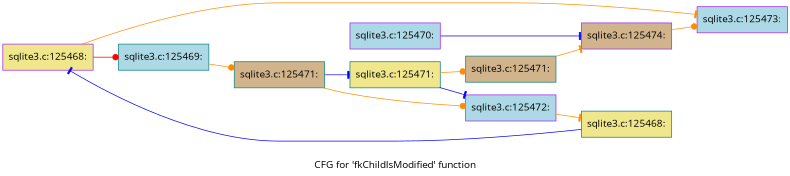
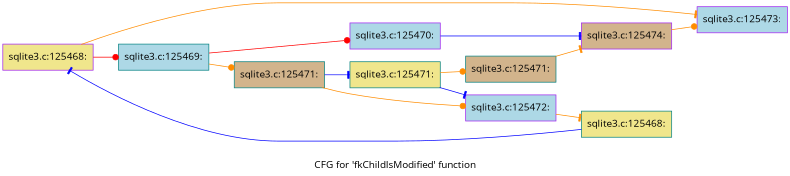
none -> (277, 47)
